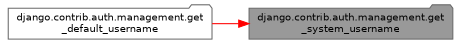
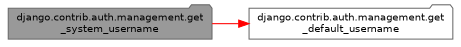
(225, 24) -> (225, 24)
